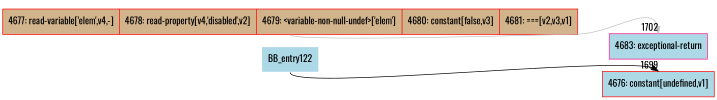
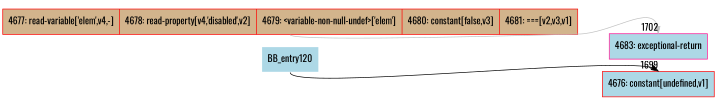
(290, 59) -> (290, 59)
